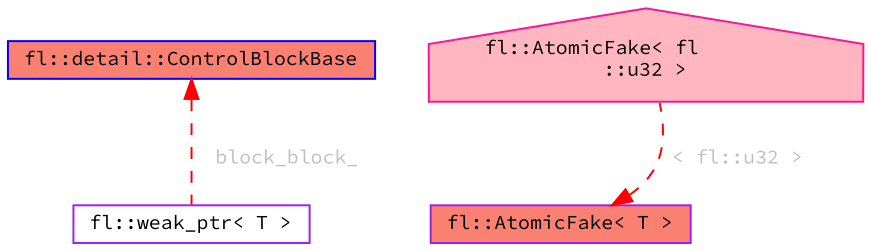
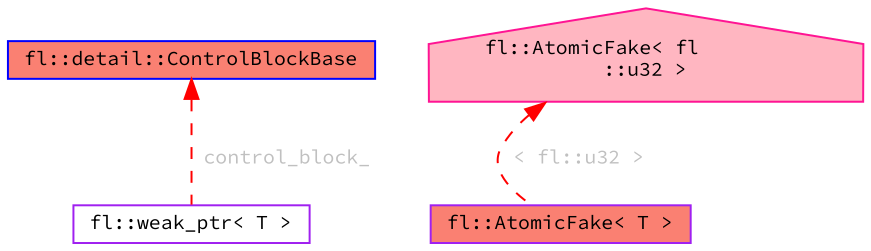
(660, 155) -> (498, 161)
(282, 159) -> (282, 159)
